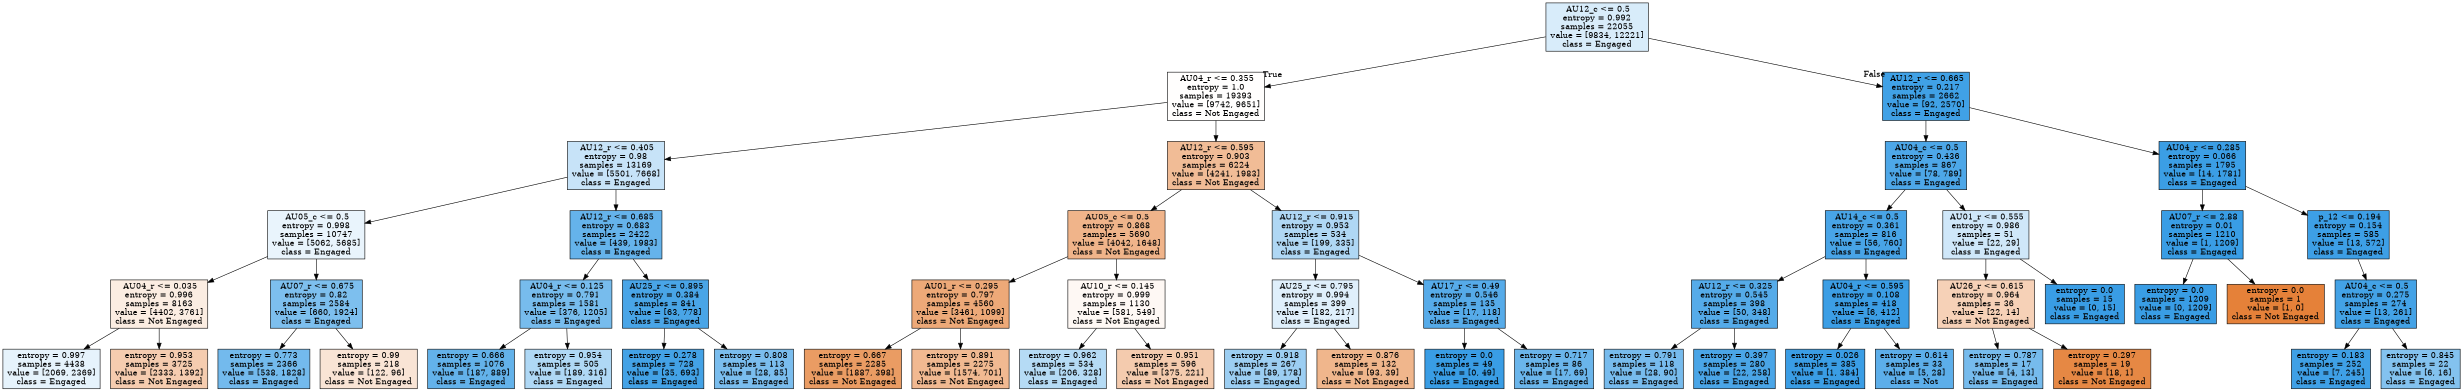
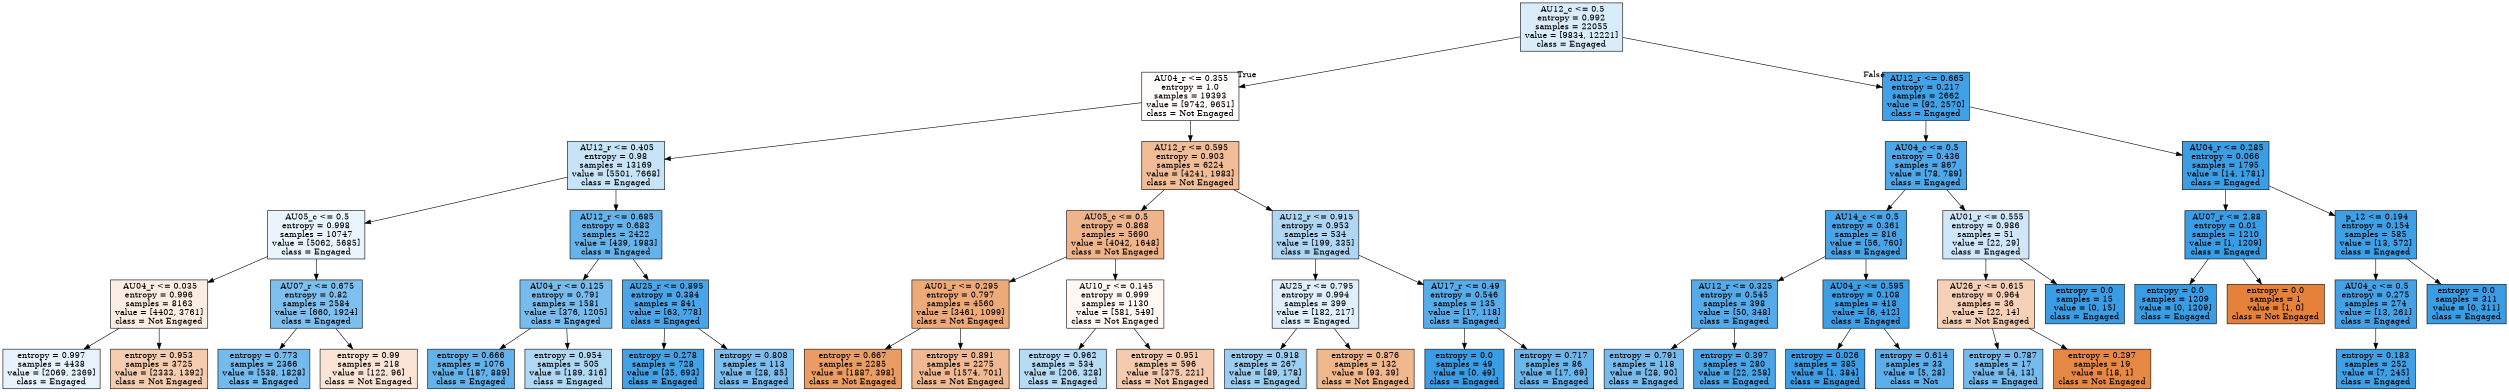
none -> (2467, 304)
(2421, 369) -> none
